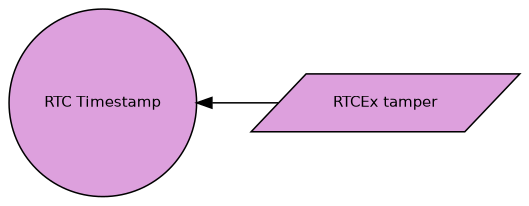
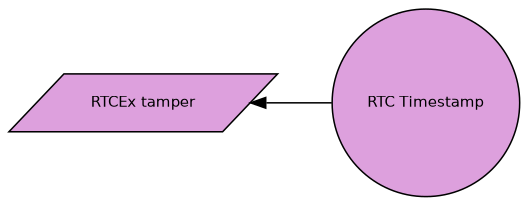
(245, 103) -> (299, 103)
